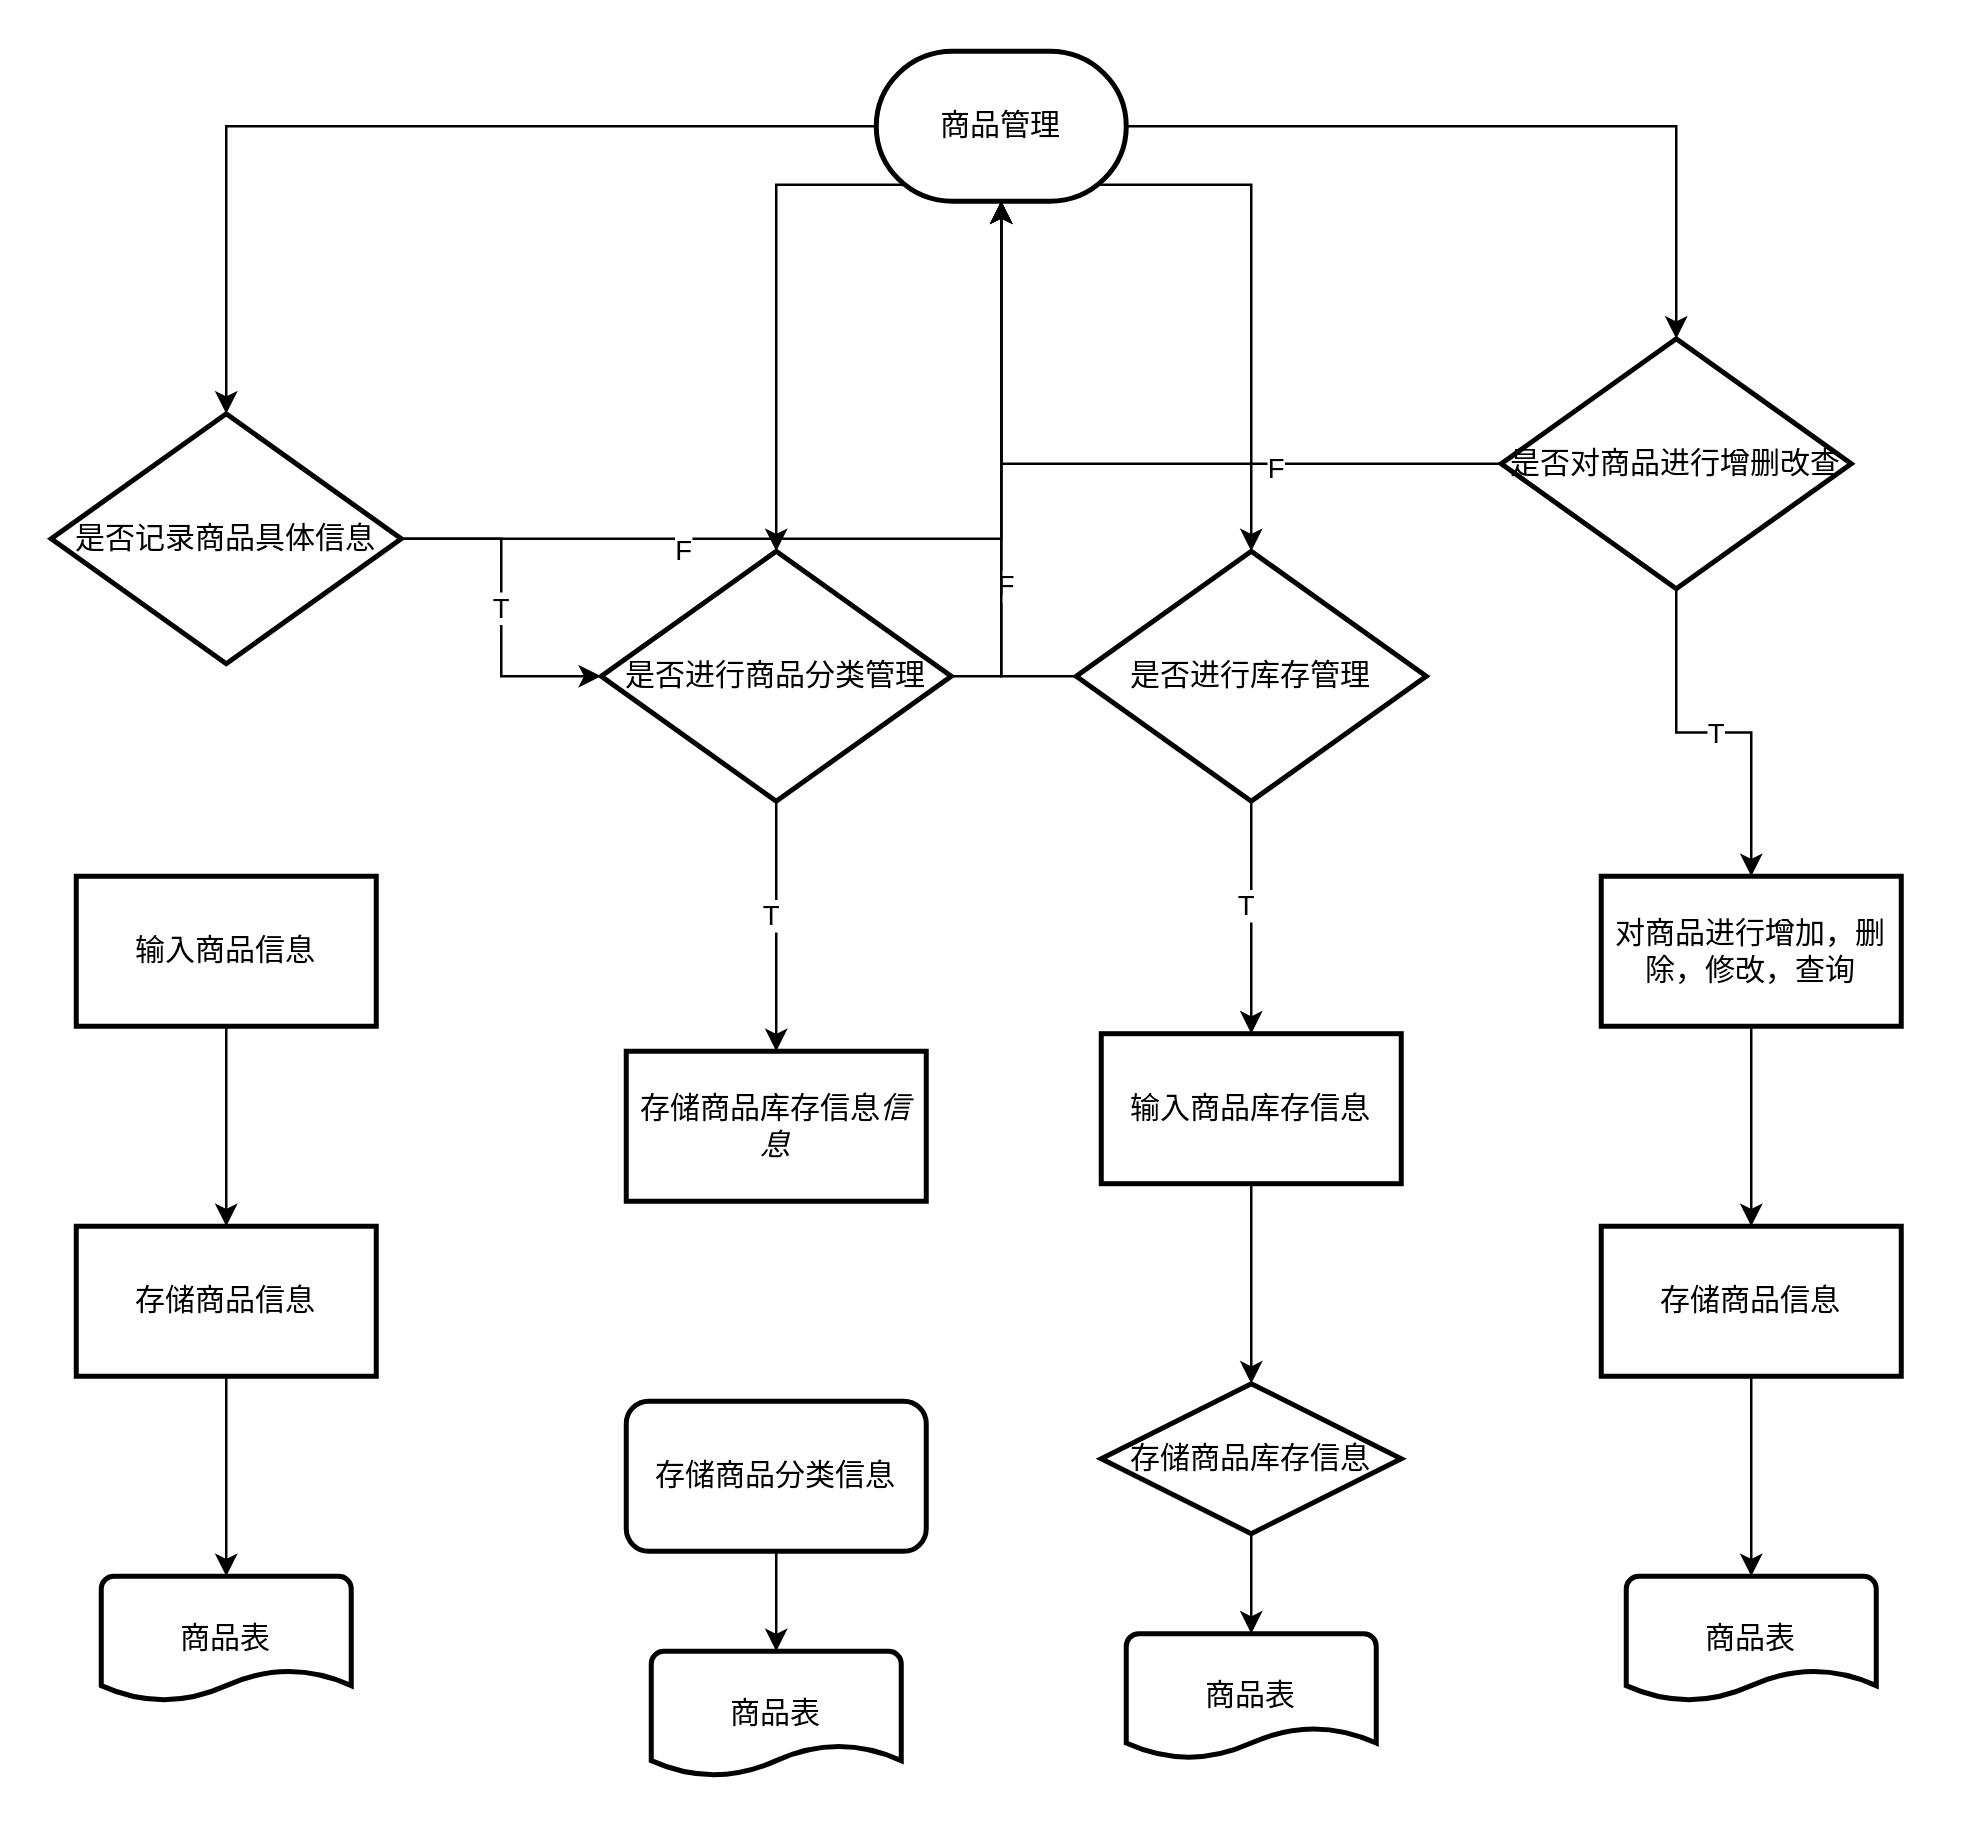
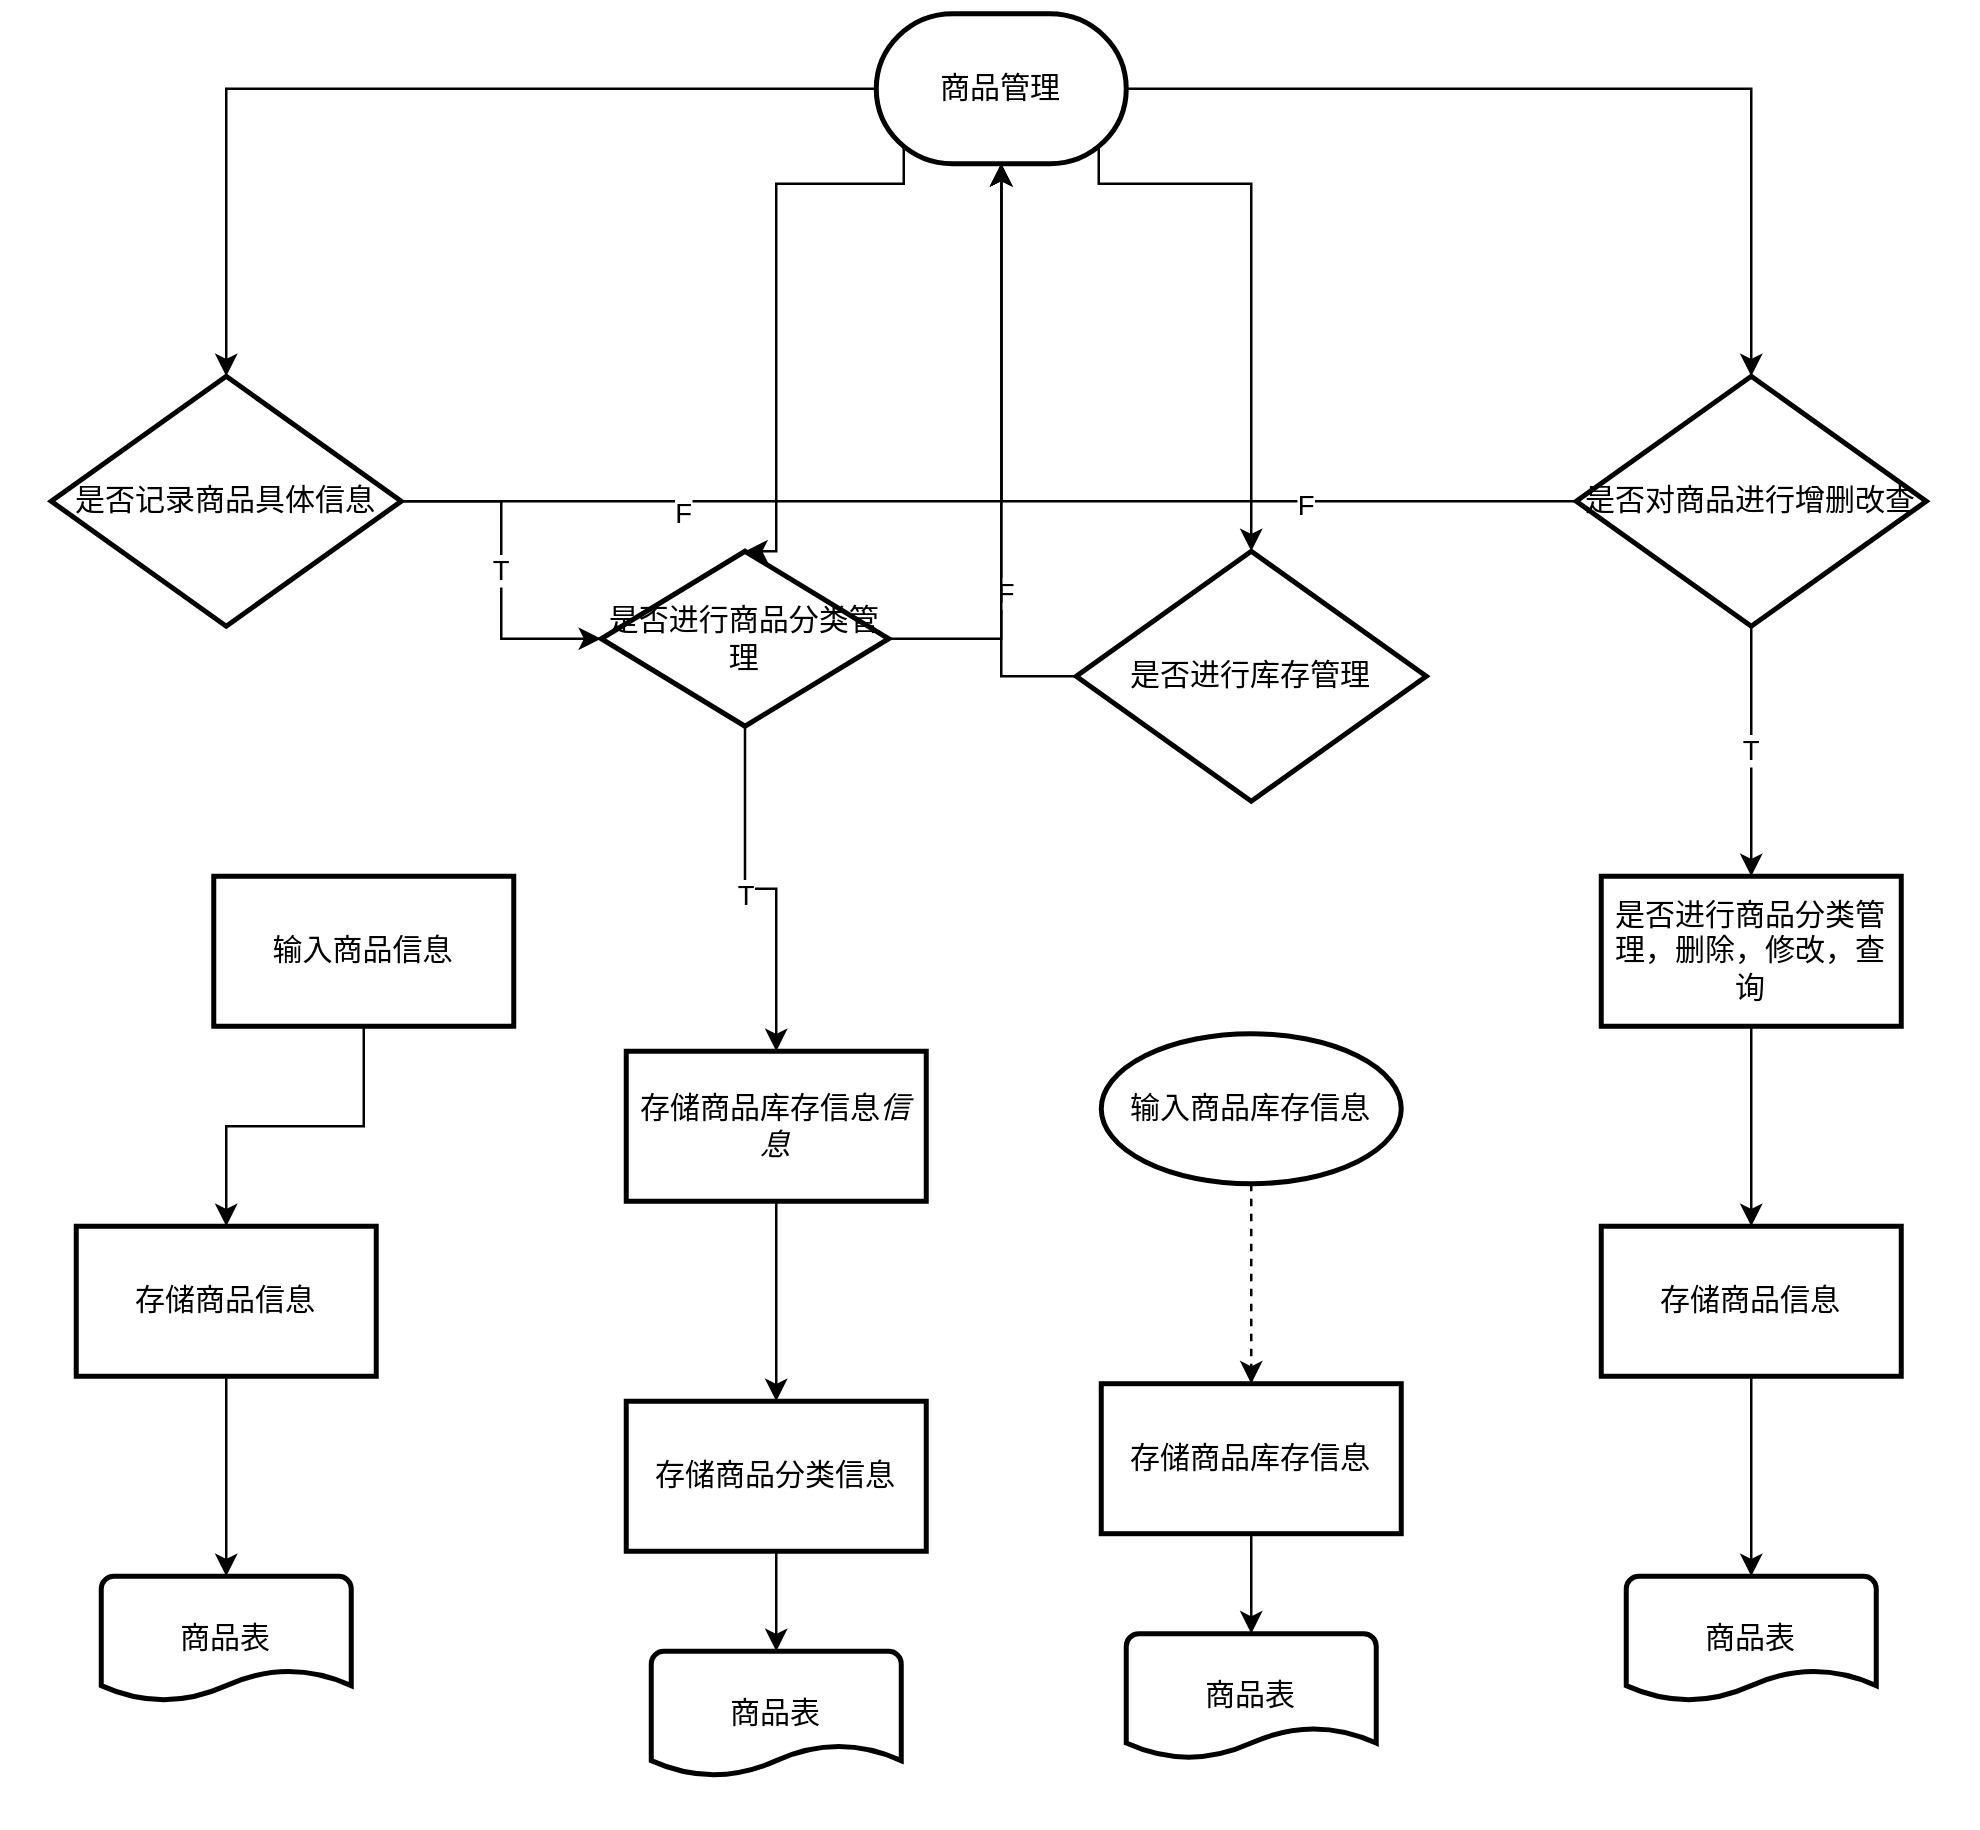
(1001, 126) -> (1001, 89)
(1676, 464) -> (1751, 501)
(226, 539) -> (226, 501)
(776, 676) -> (745, 639)
(1251, 850) -> none
(226, 951) -> (364, 951)
(1751, 951) -> (1751, 951)
(1251, 1109) -> (1251, 1109)
(1251, 1275) -> (1251, 1275)
none -> (776, 1293)
(1251, 1459) -> (1251, 1459)
(776, 1476) -> (776, 1476)
